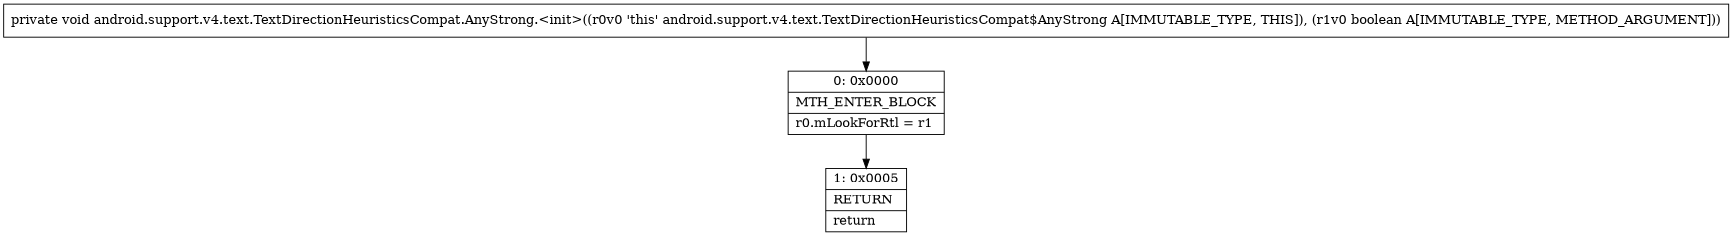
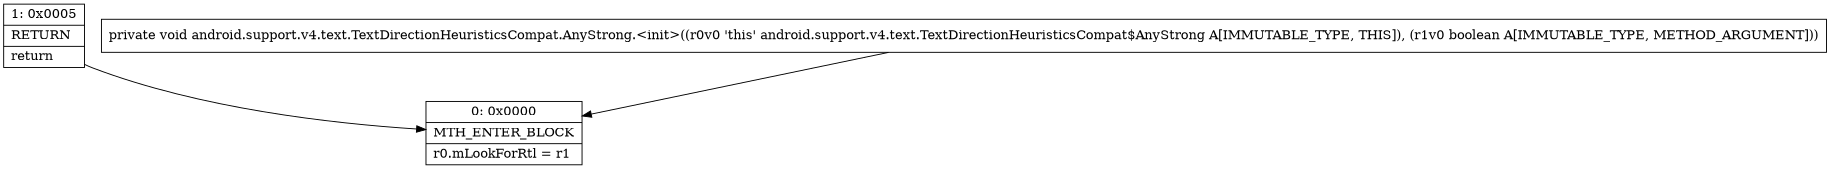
(866, 147) -> (248, 109)
